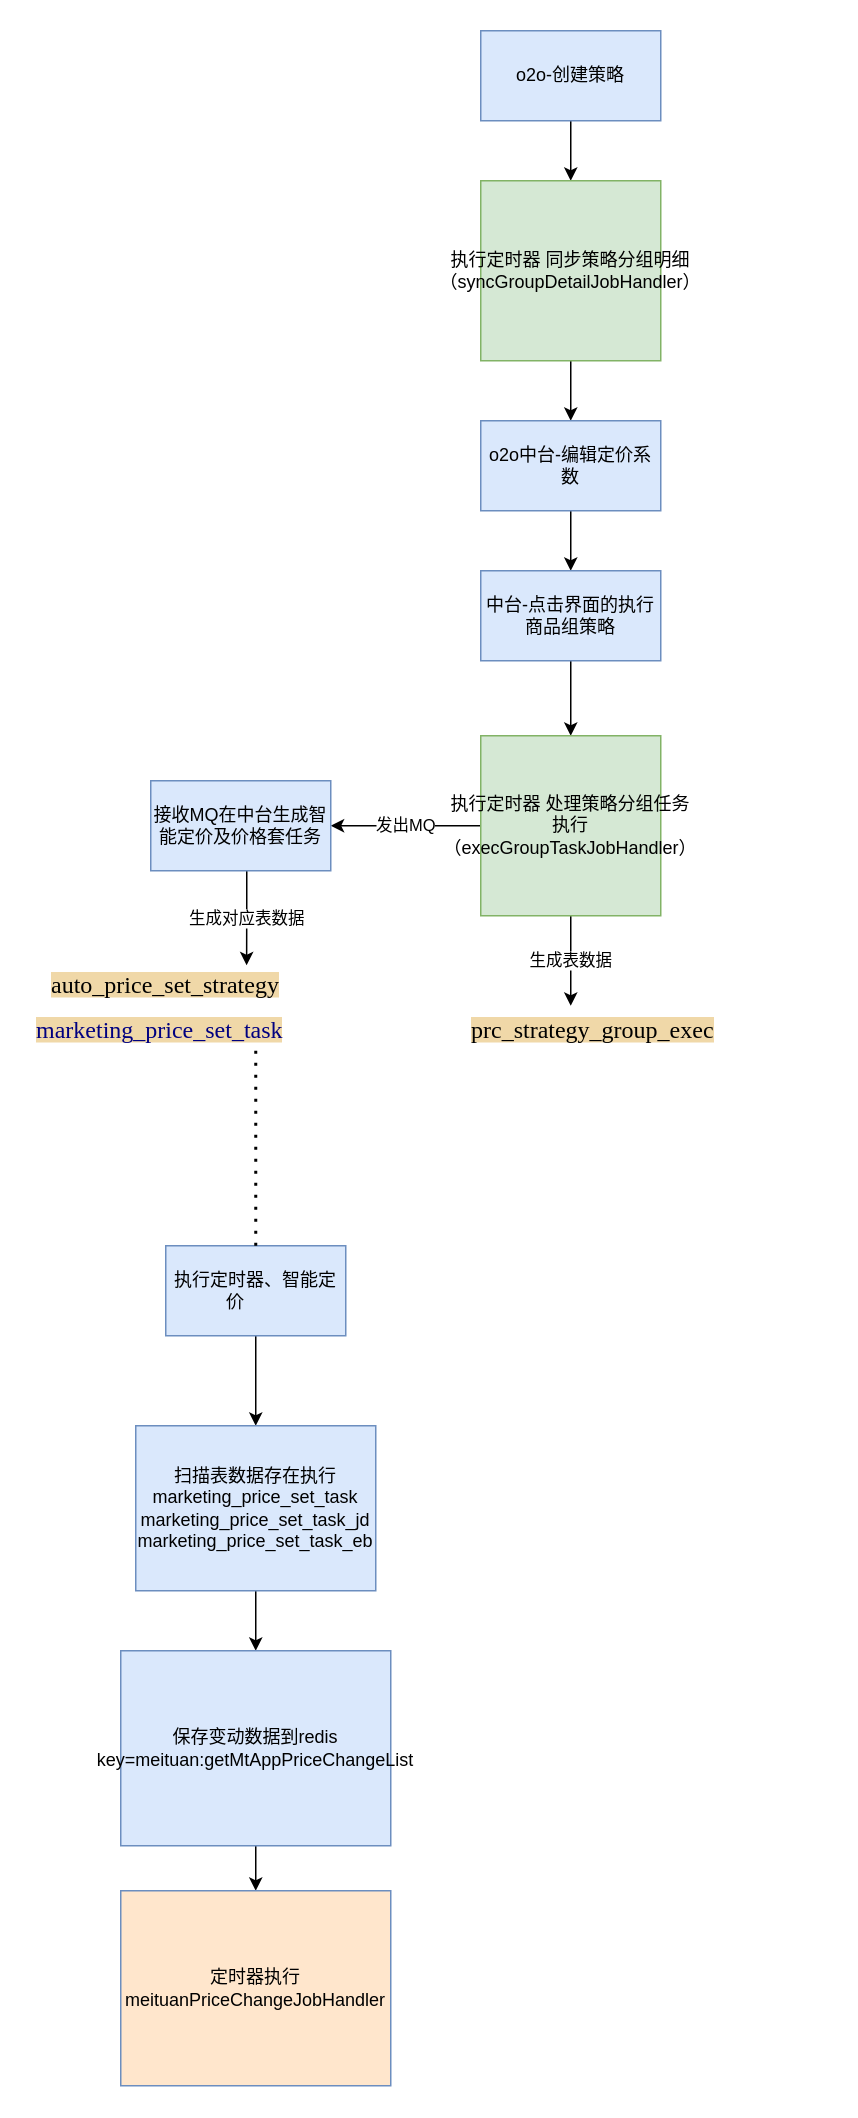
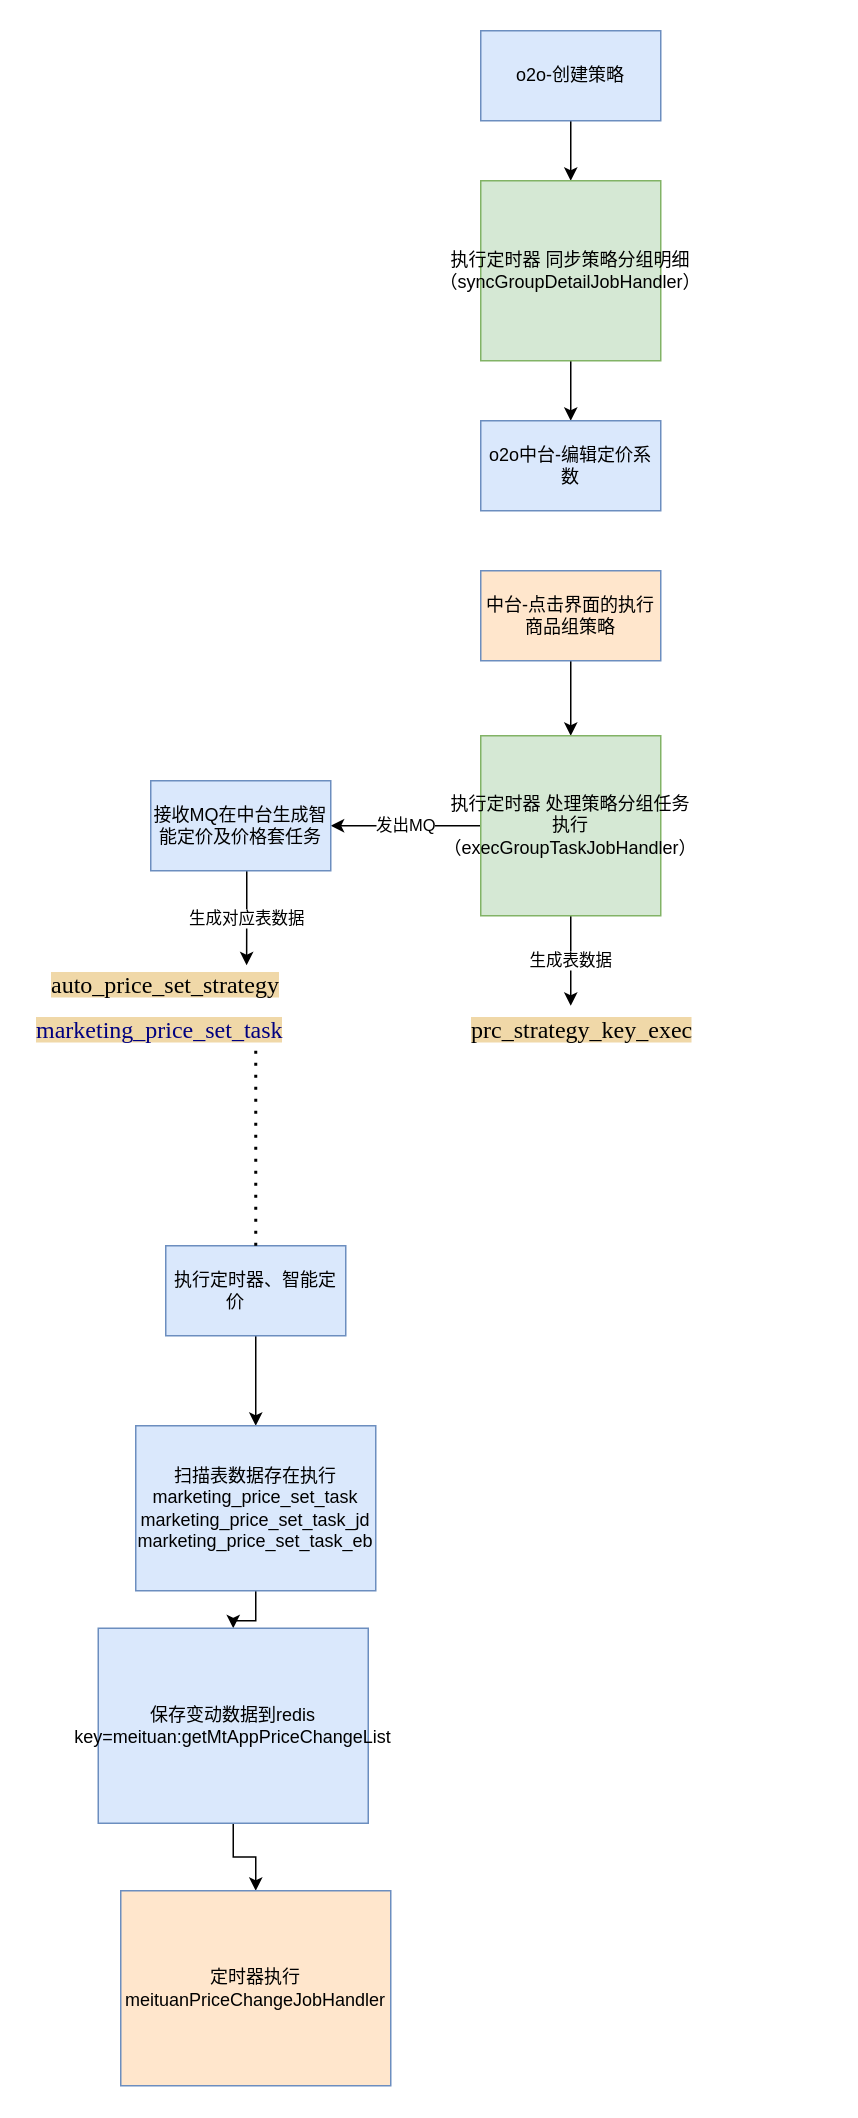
(571, 536) -> none
(571, 616) -> (571, 616)
(585, 1027) -> (575, 1027)
(256, 1748) -> (233, 1726)
